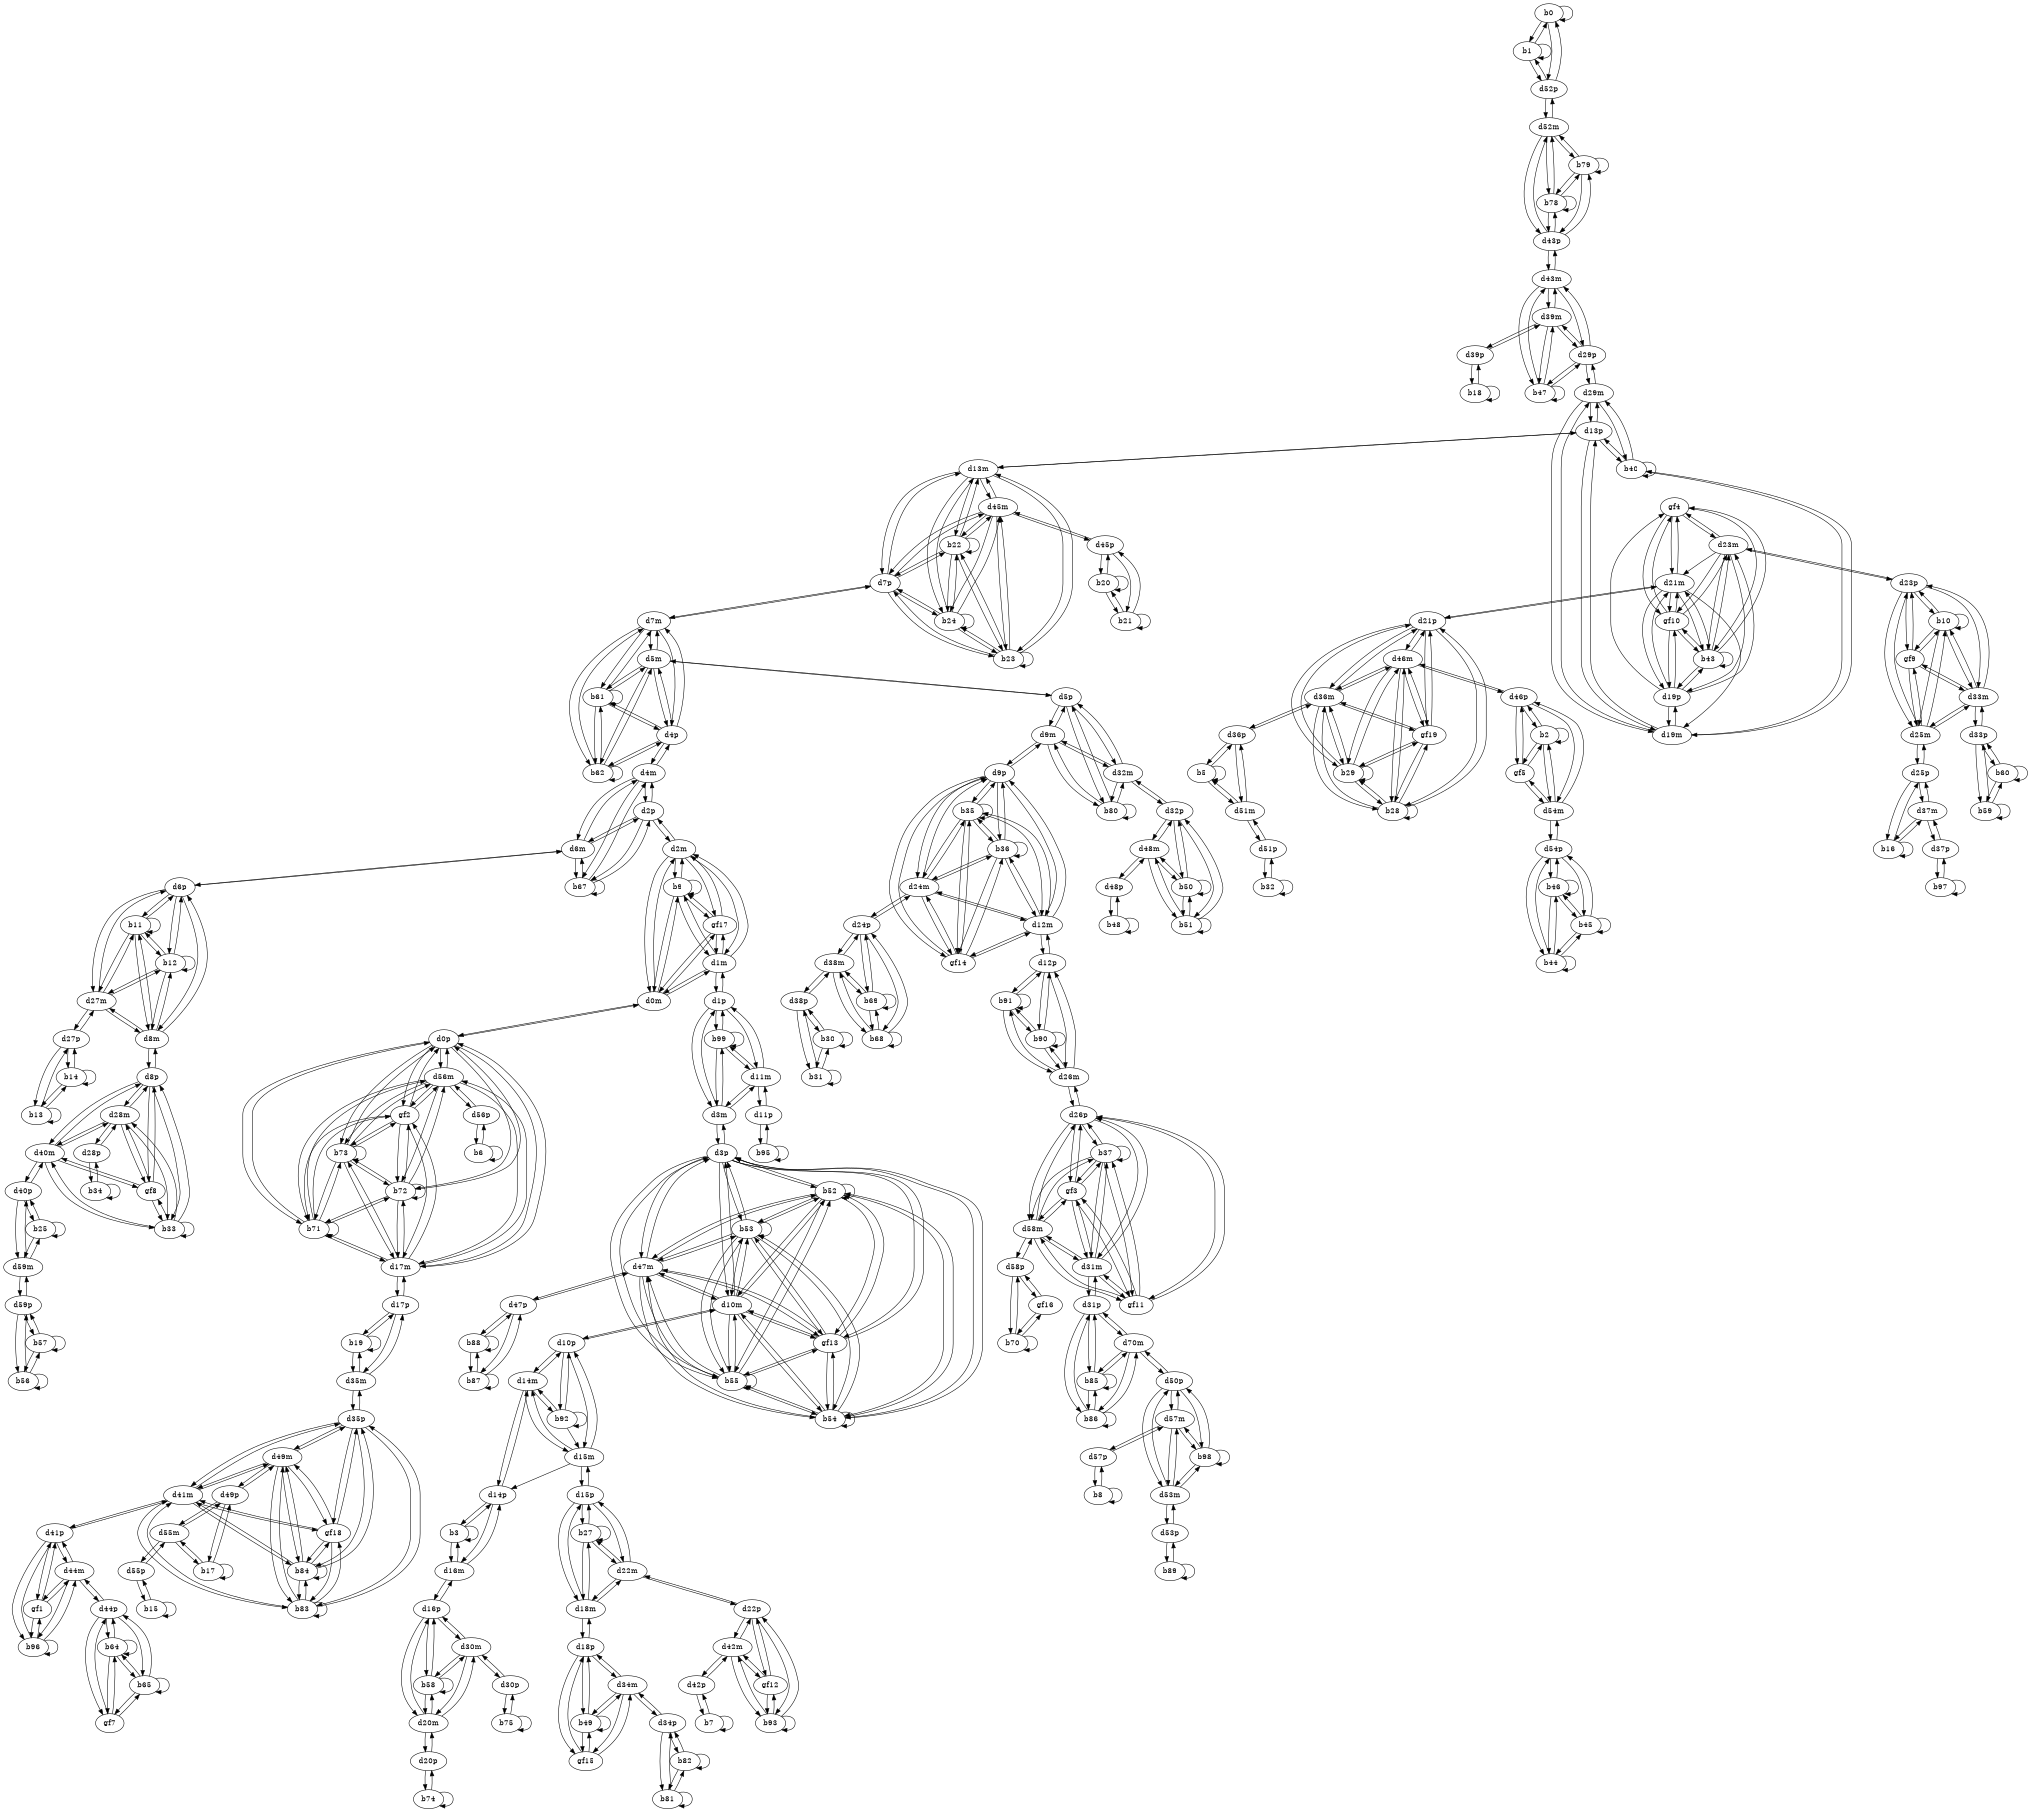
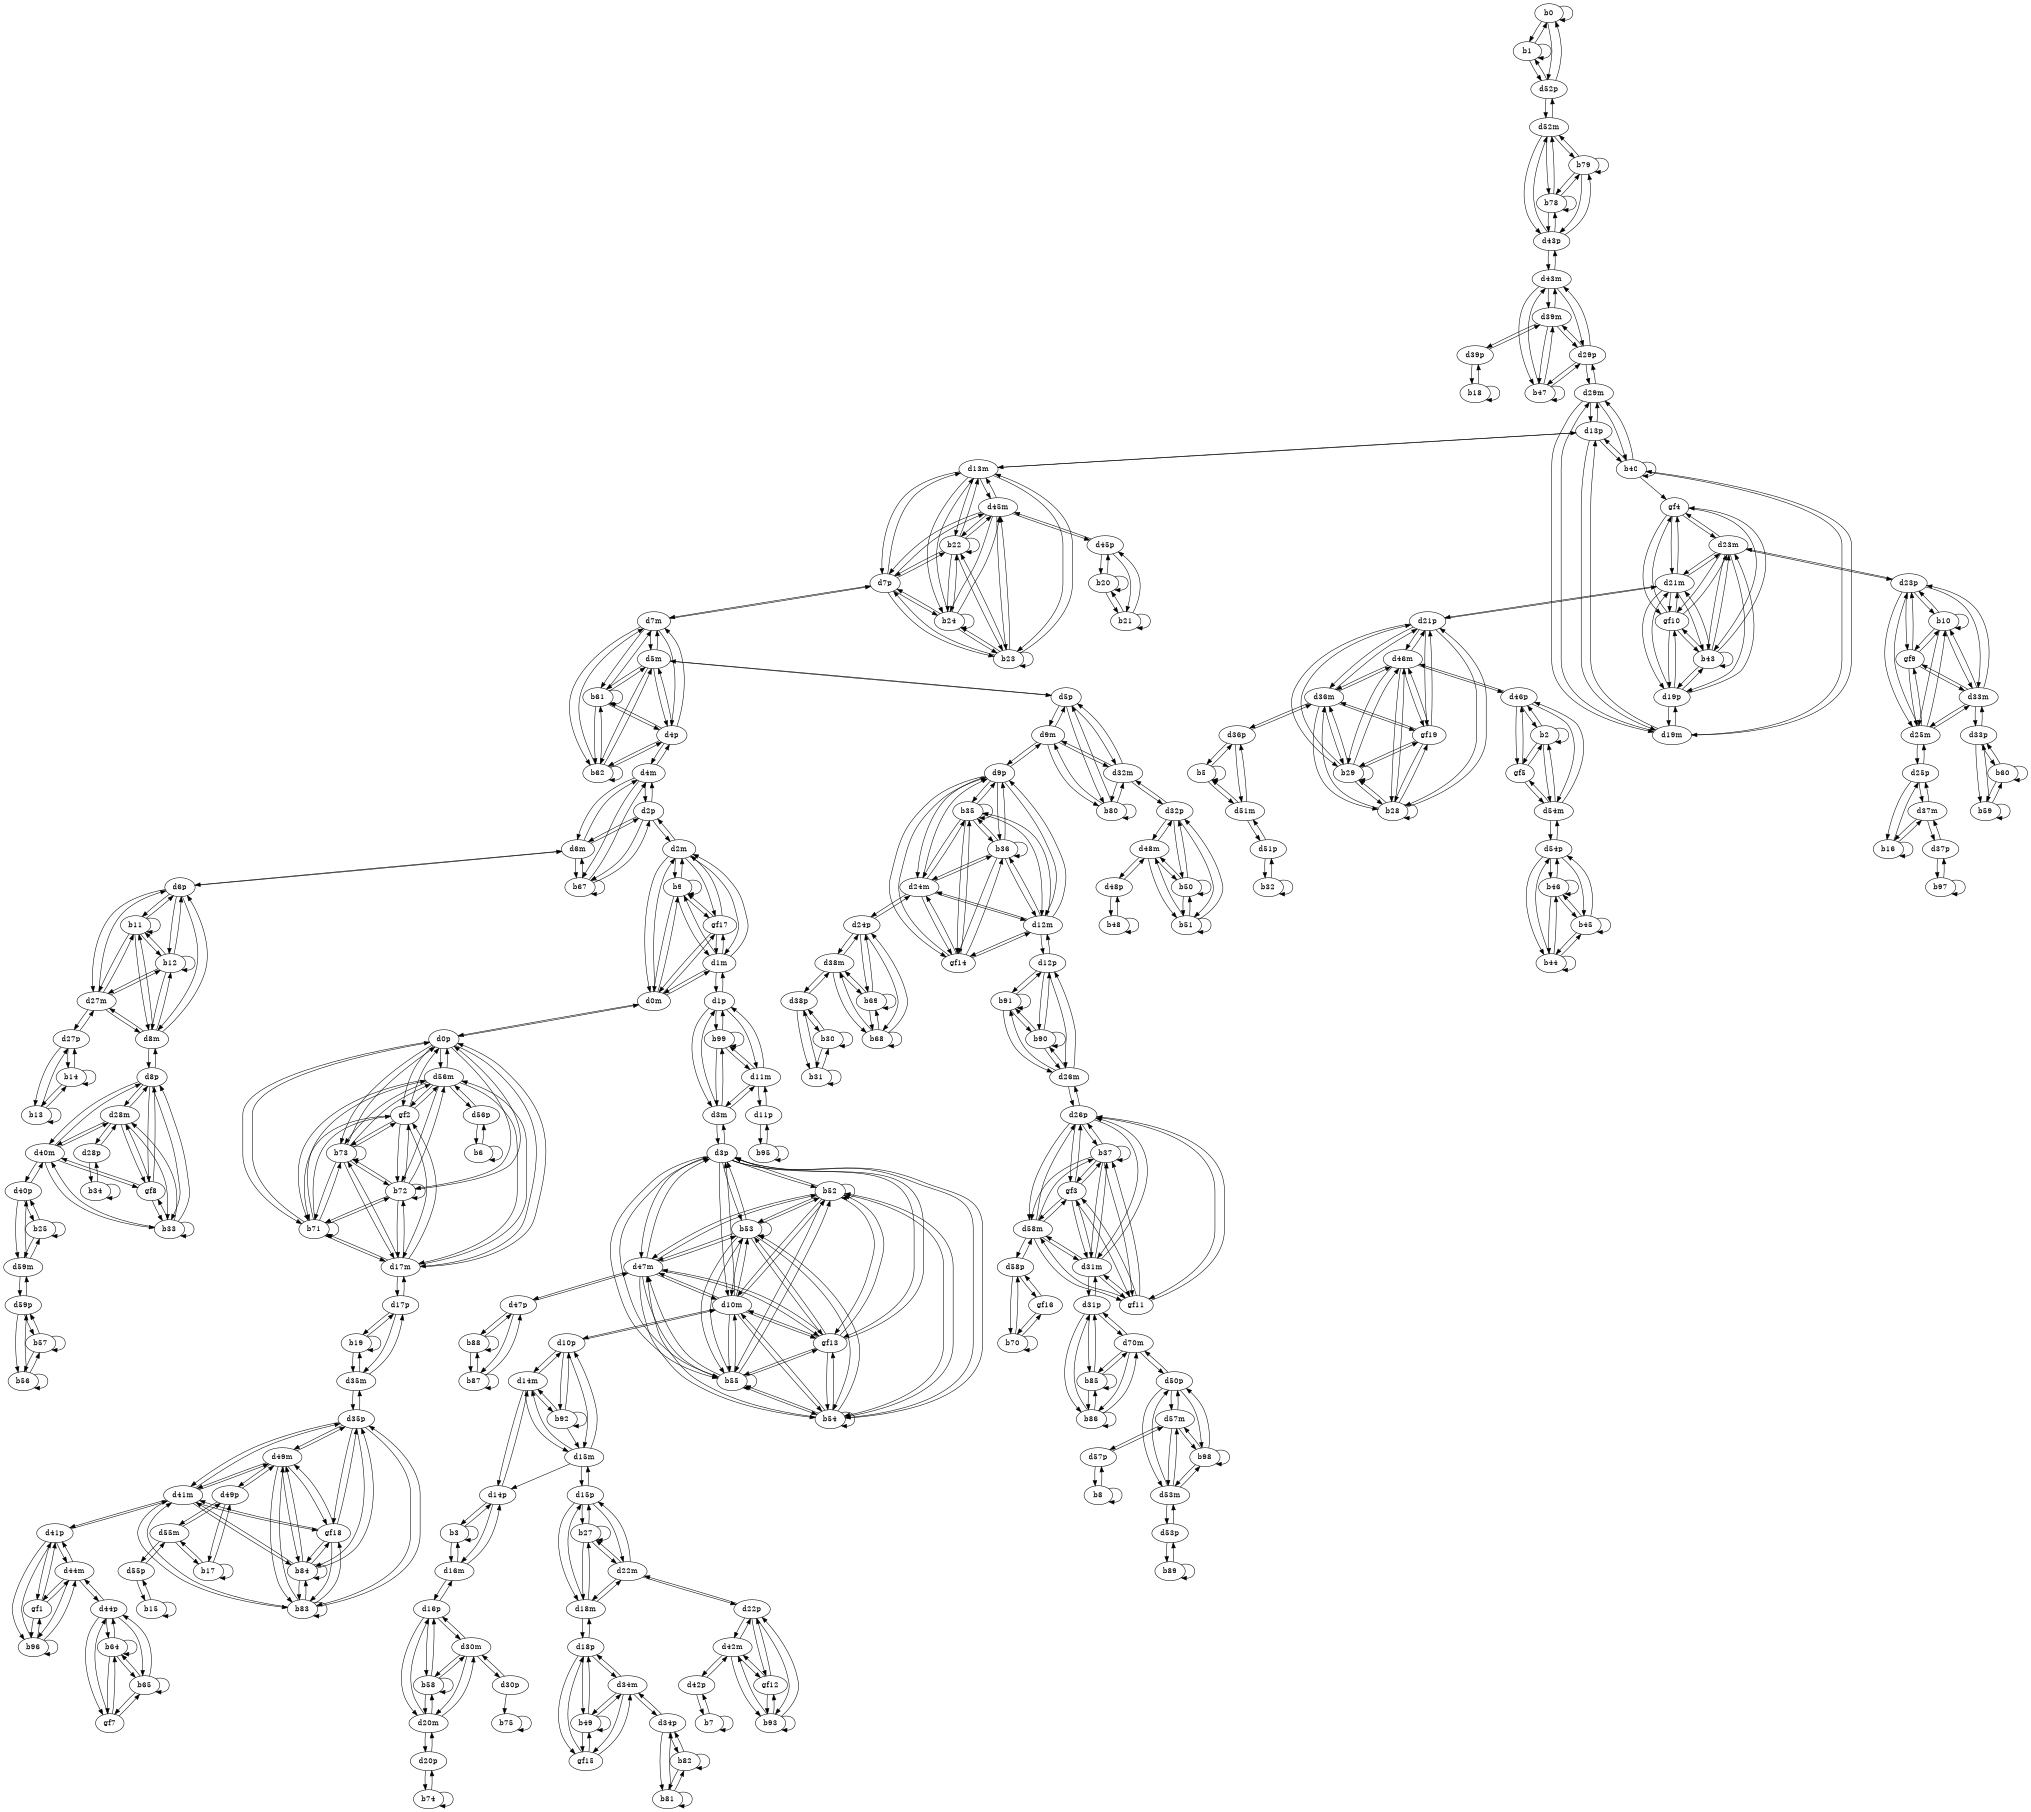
(1611, 603) -> (1651, 487)
(1739, 665) -> (1701, 567)
(512, 1707) -> none
